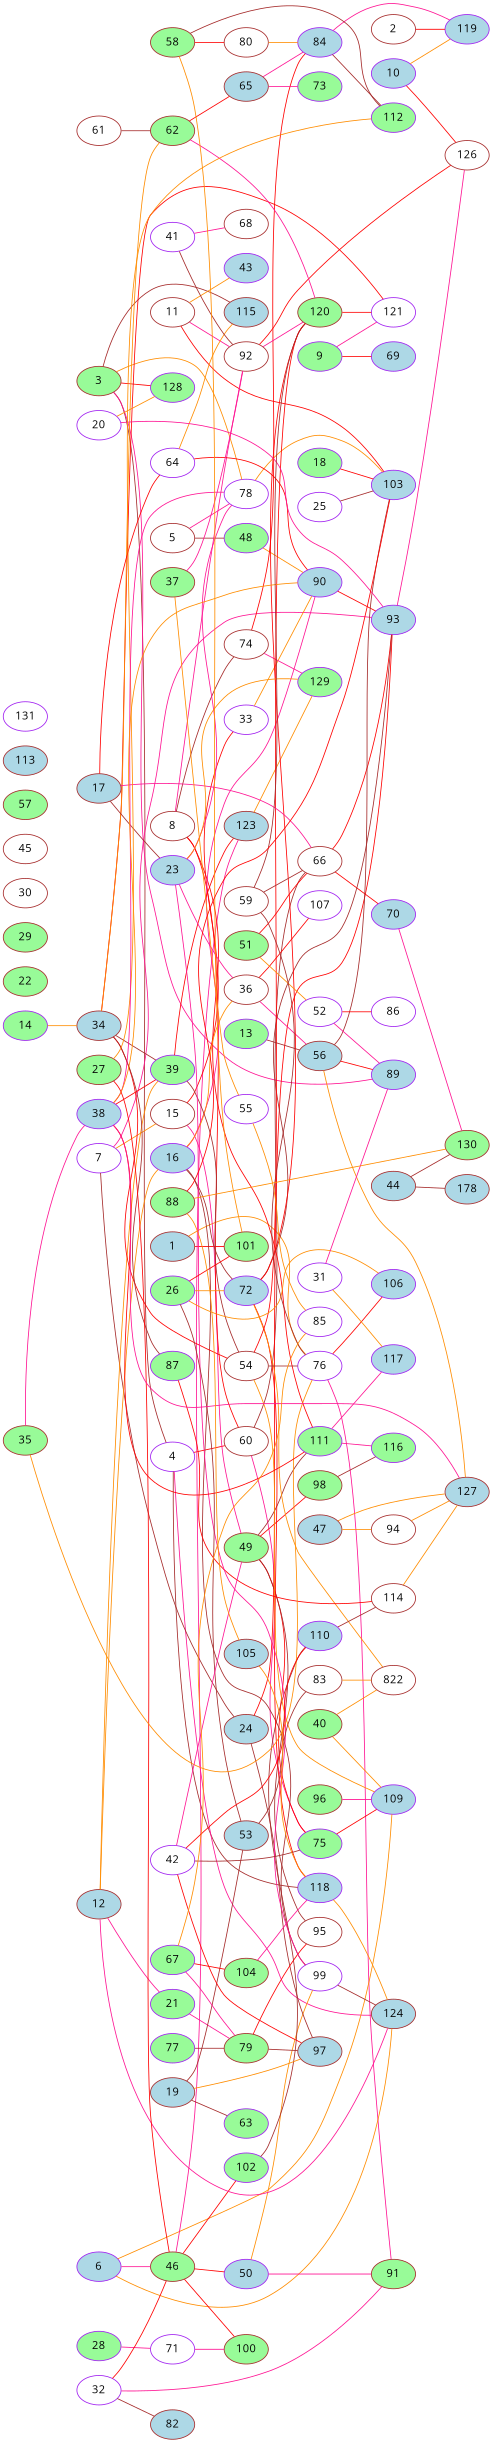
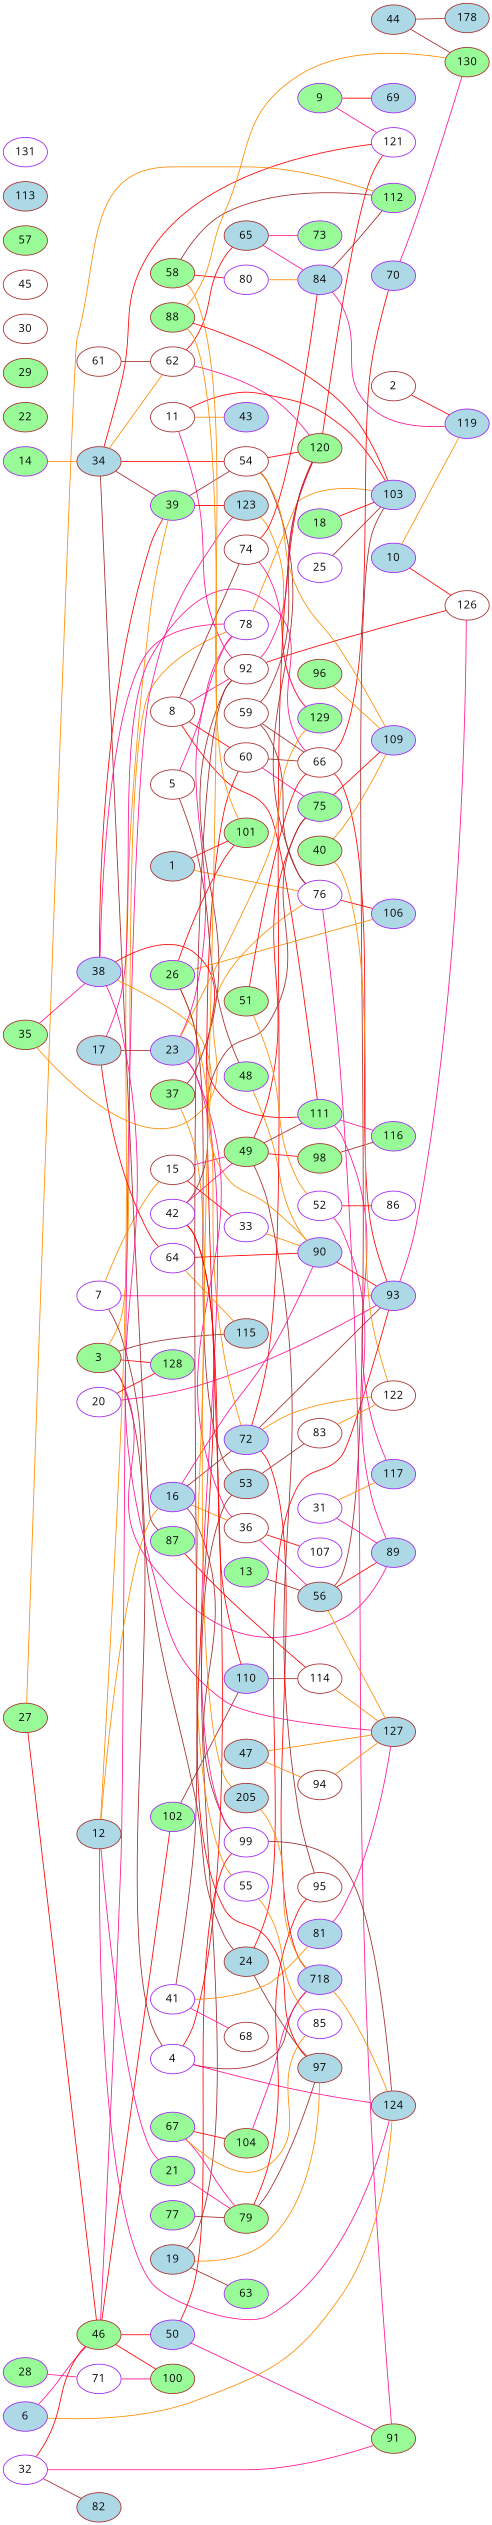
(246, 42) -> (246, 280)
(173, 131) -> (173, 362)
(138, 405) -> (136, 1383)
(208, 524) -> (217, 944)
(246, 1654) -> (246, 1798)
(393, 1680) -> (393, 1396)
(357, 1800) -> (347, 699)
(320, 1888) -> (320, 1980)
none -> (320, 1934)
(335, 2092) -> none
(278, 2131) -> (203, 2086)
